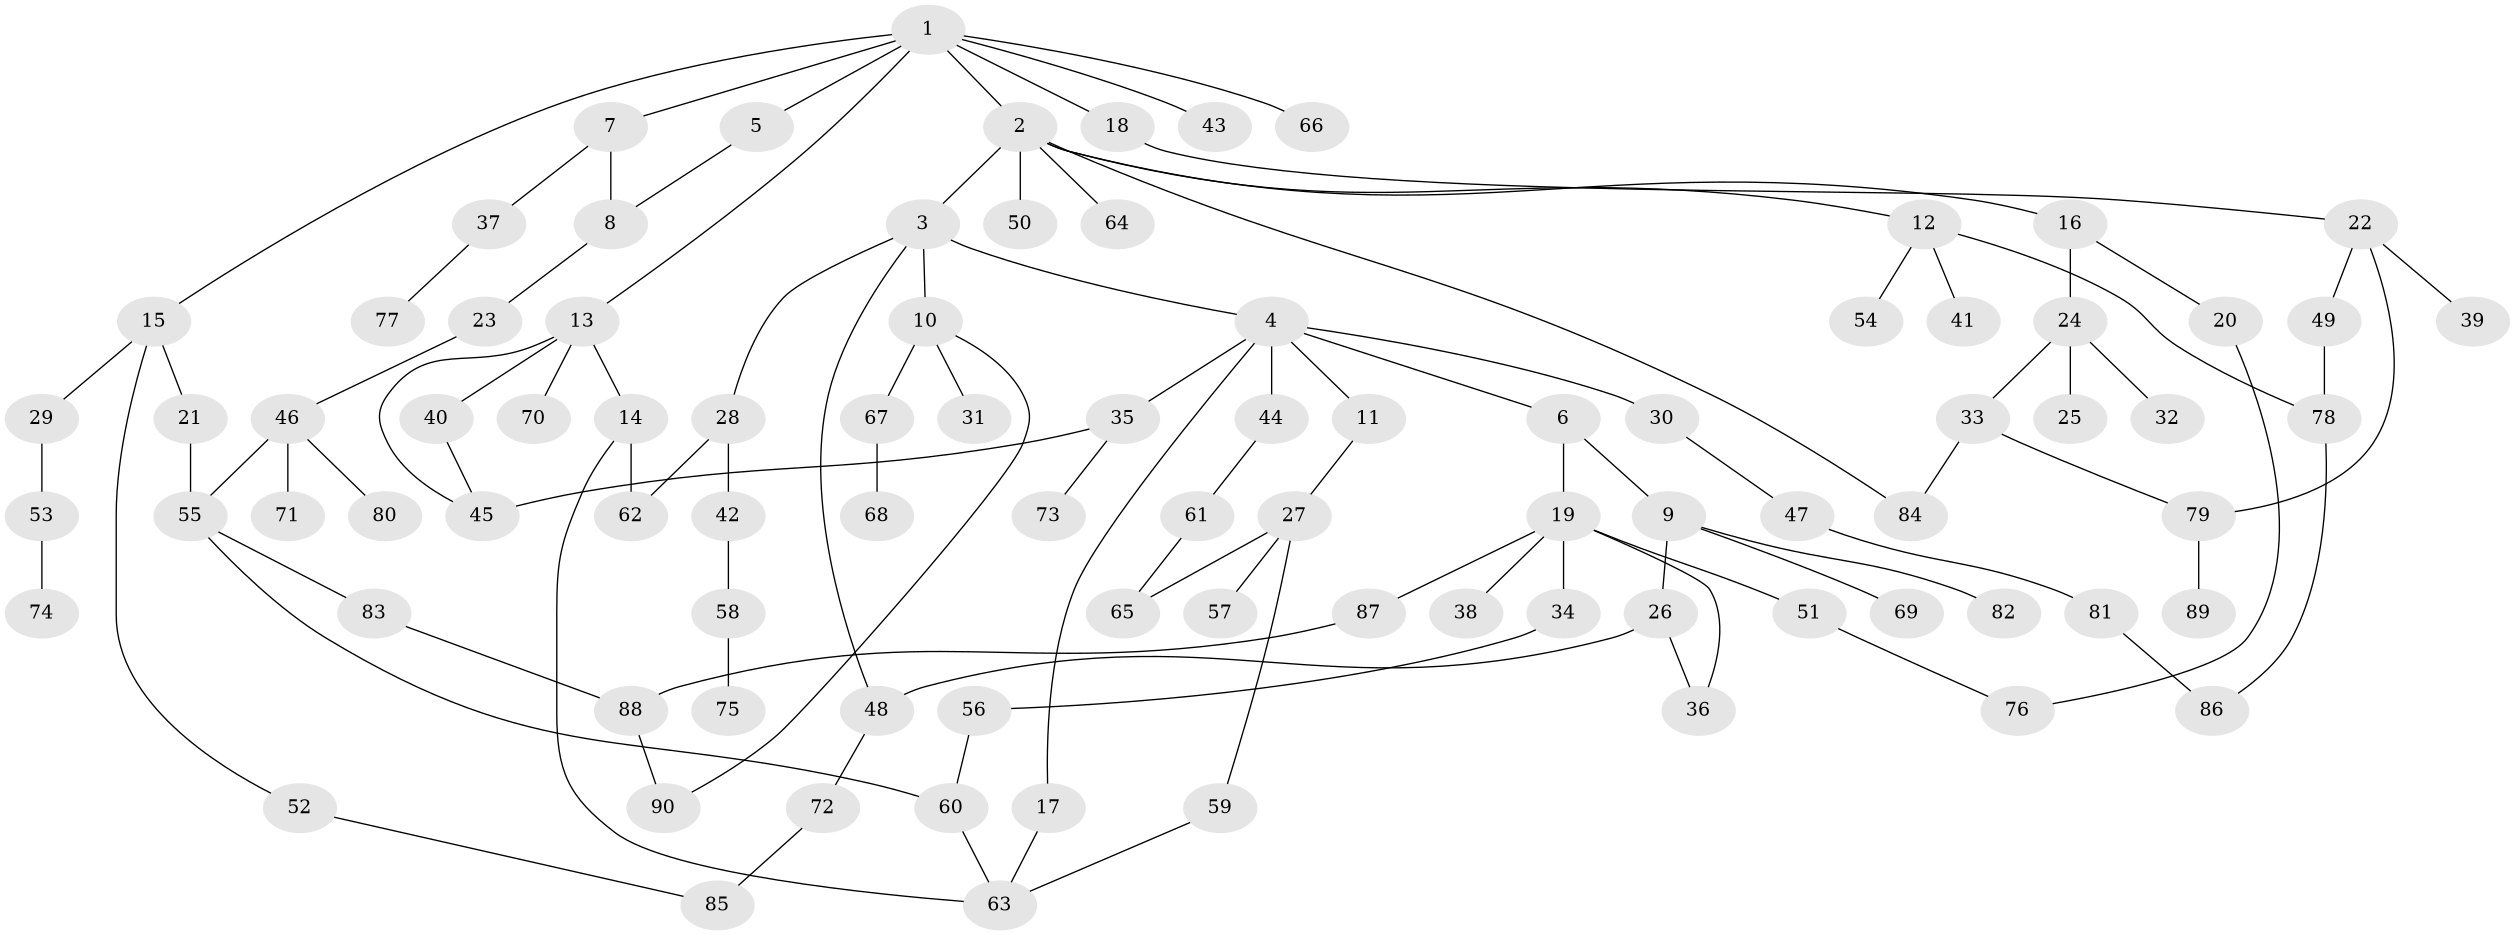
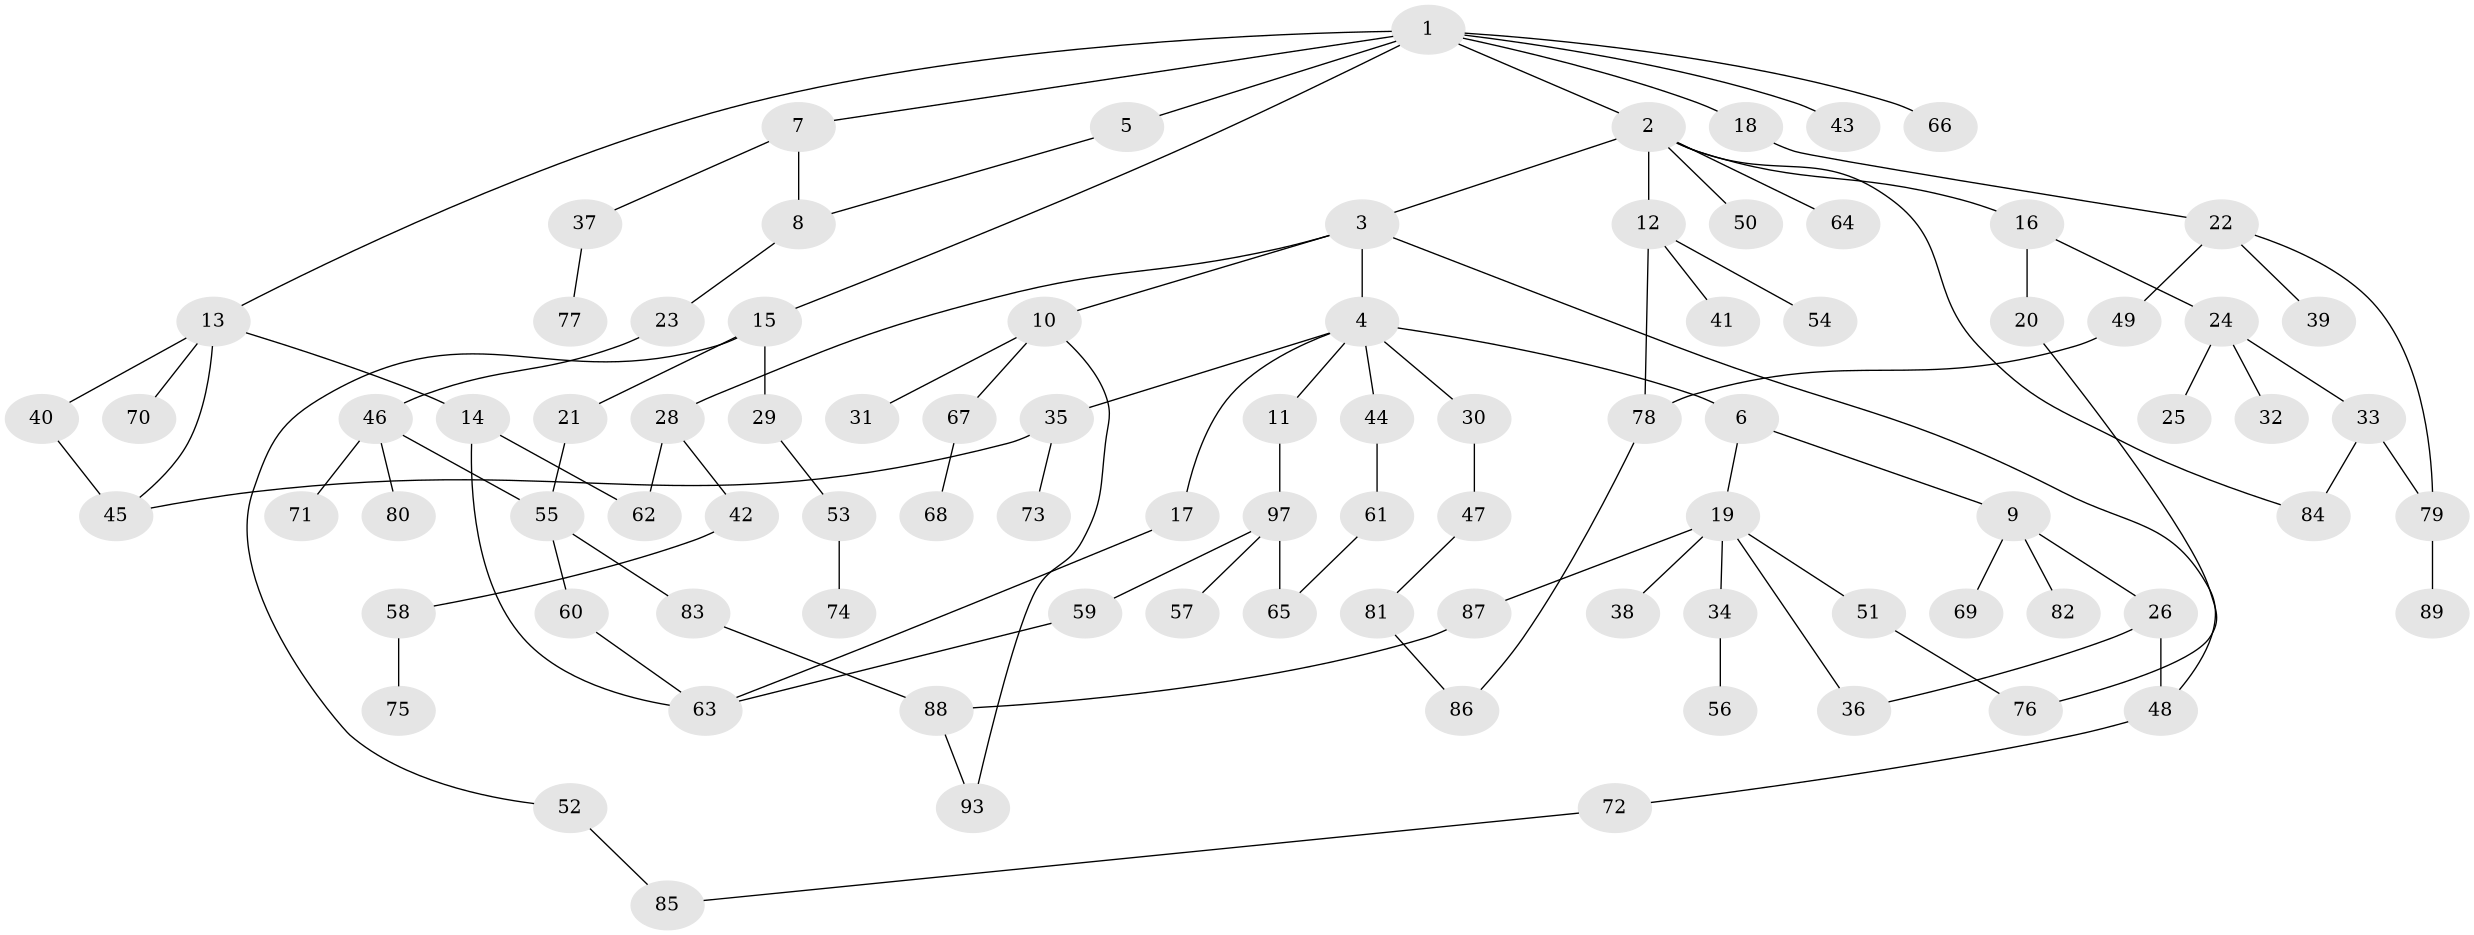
(1295, 516) -> (1280, 516)
(963, 759) -> none
(664, 808) -> (973, 808)
